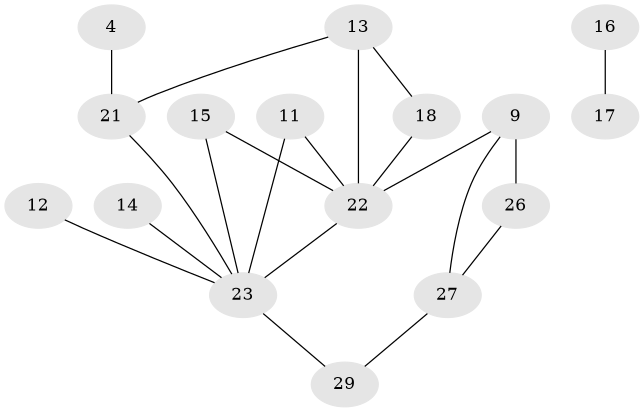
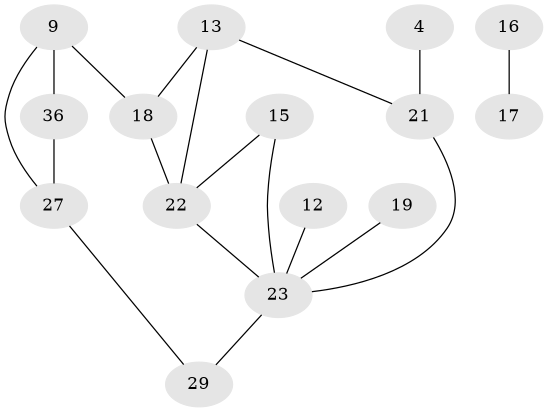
(290, 117) -> none
(437, 161) -> (98, 72)
(128, 206) -> (403, 206)
(516, 206) -> (54, 117)
